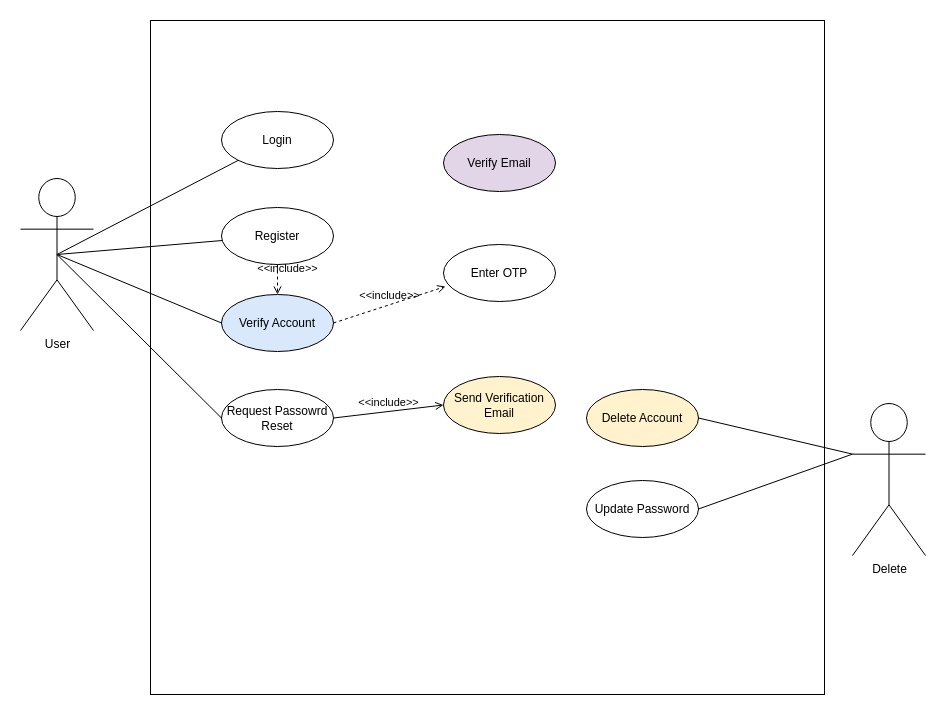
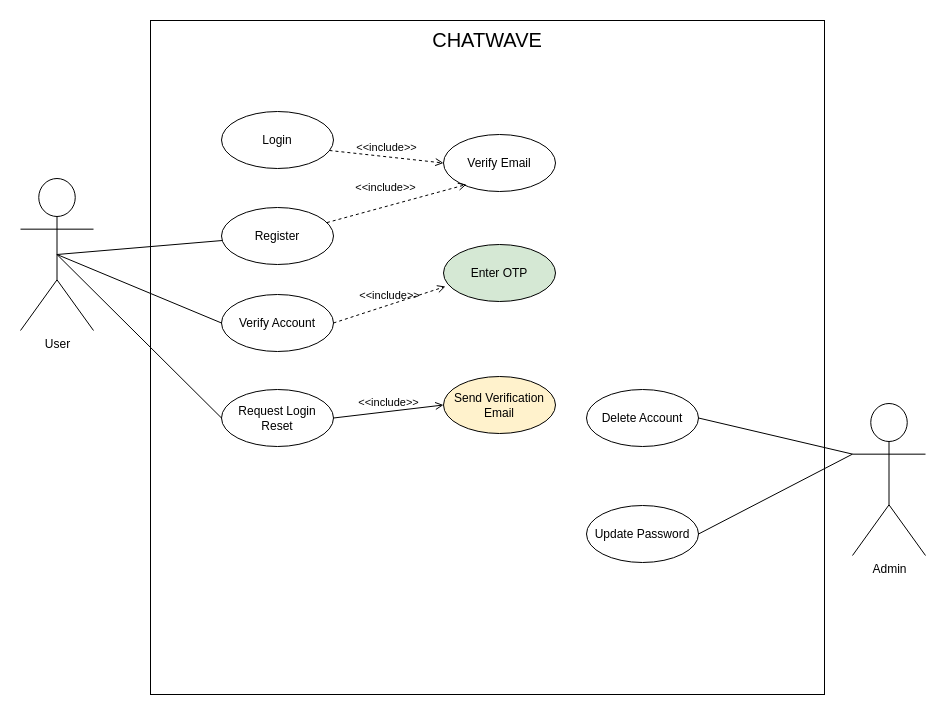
none -> (488, 40)
none -> (385, 157)
(500, 163) -> (500, 163)
(164, 199) -> none
(500, 273) -> (500, 273)
(278, 278) -> (396, 204)
(278, 323) -> (278, 323)
(643, 418) -> (643, 418)
(278, 419) -> (278, 419)
(643, 509) -> (643, 534)
(890, 570) -> (890, 570)
